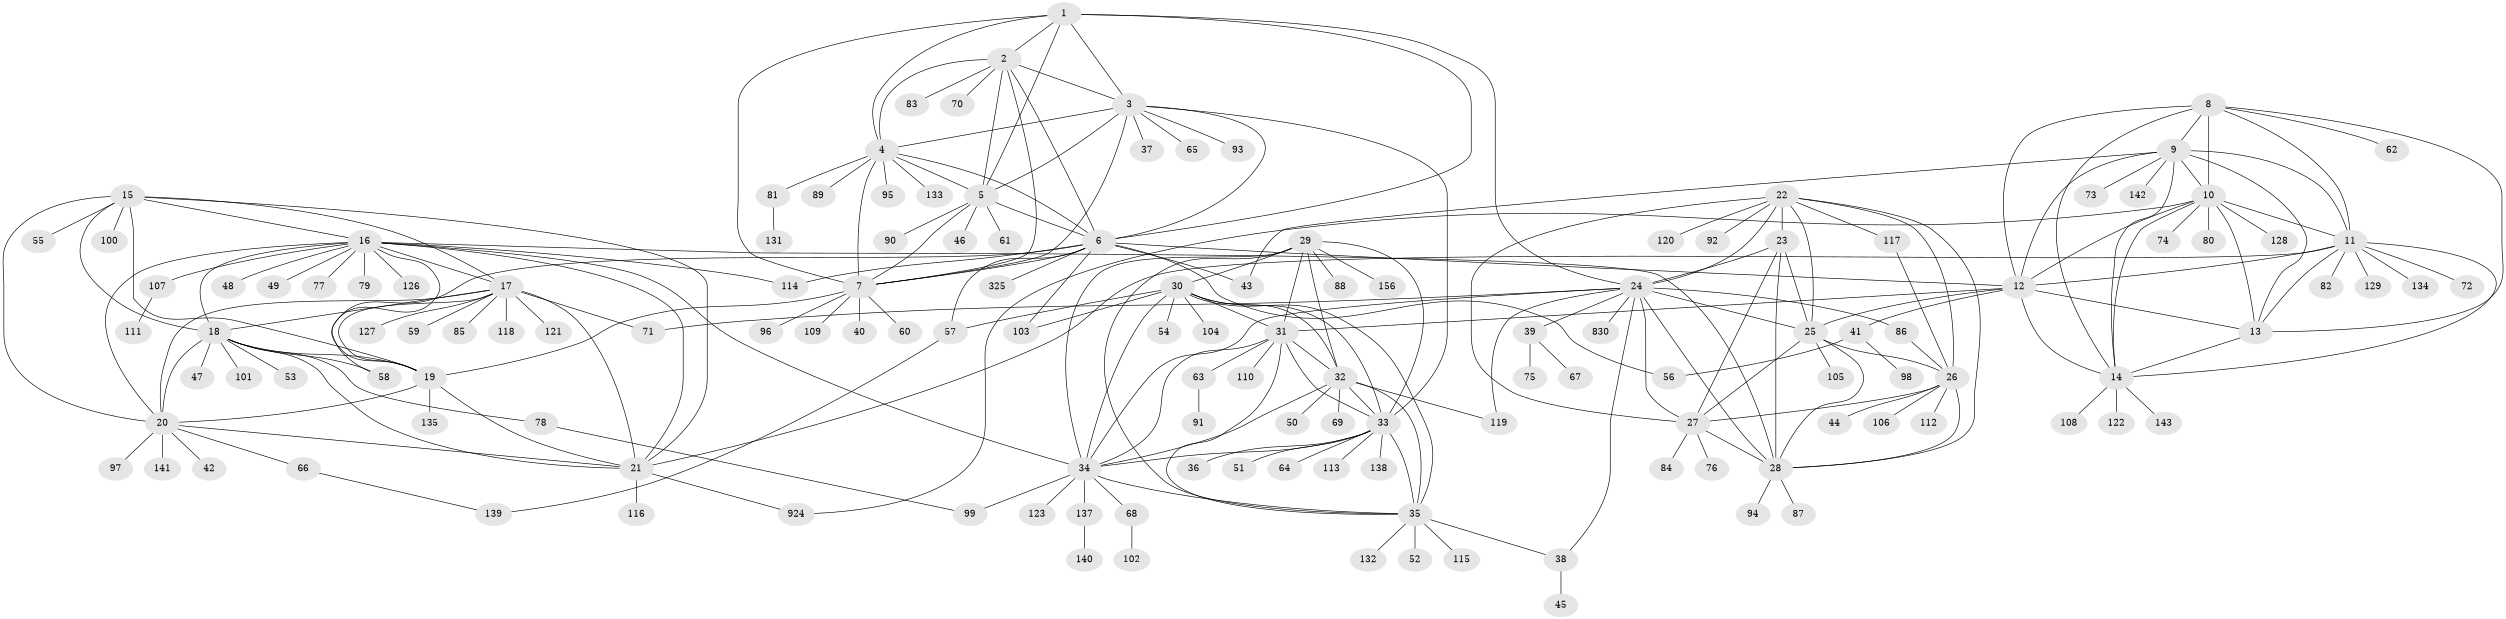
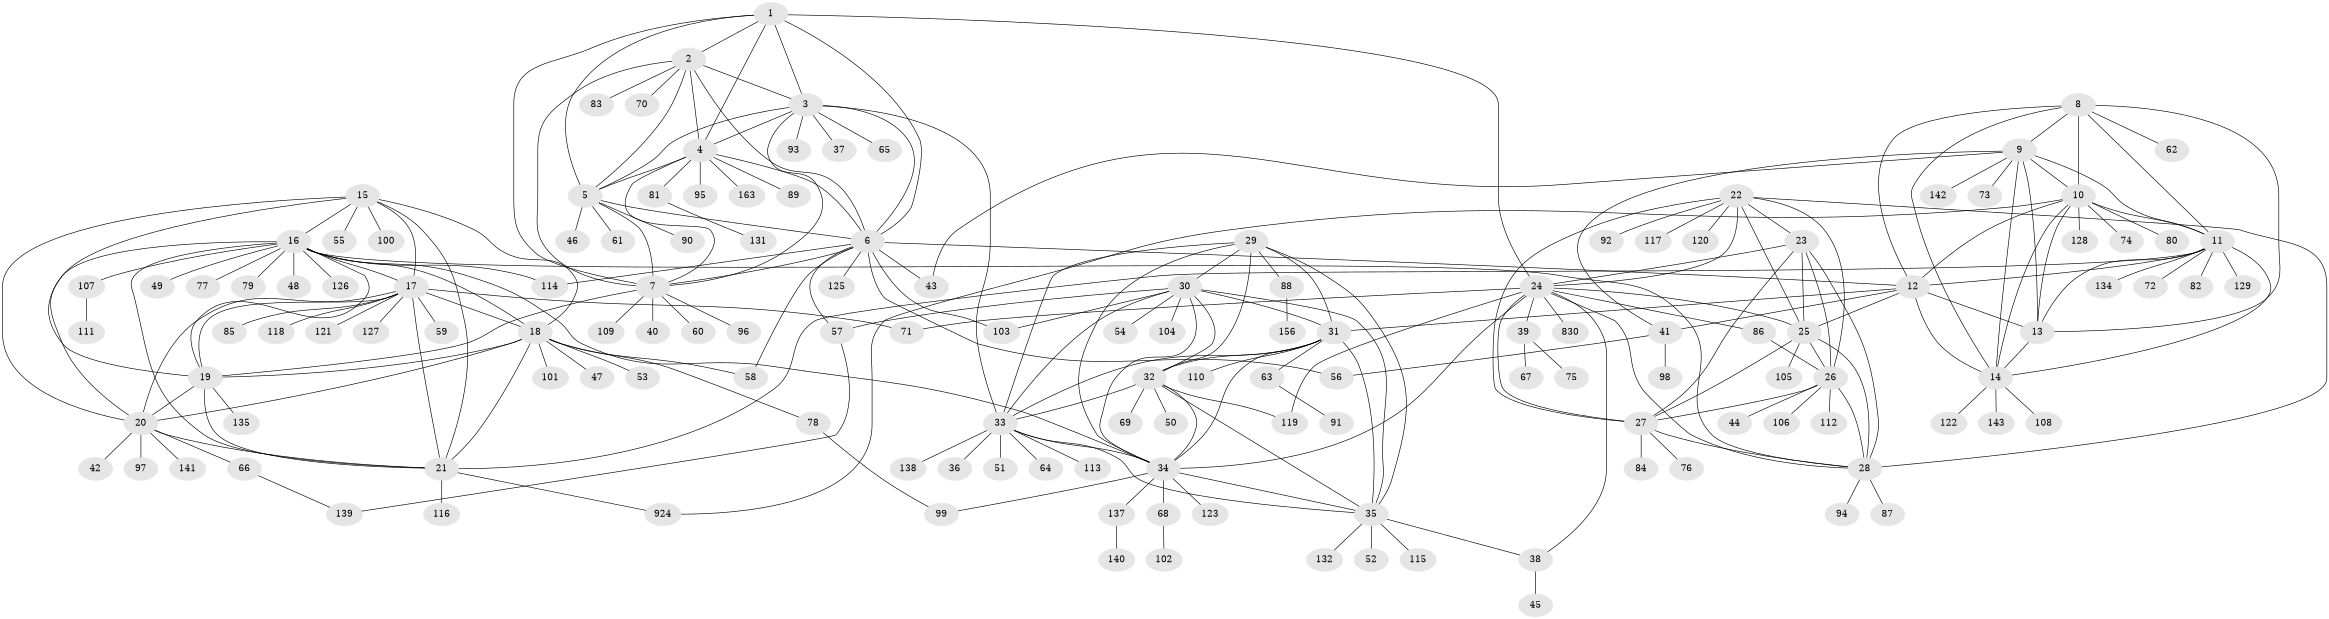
(2058, 195) -> (1694, 180)
(935, 196) -> (747, 196)
(1346, 264) -> (1287, 309)
(997, 287) -> (837, 287)
(1923, 312) -> (1824, 308)
